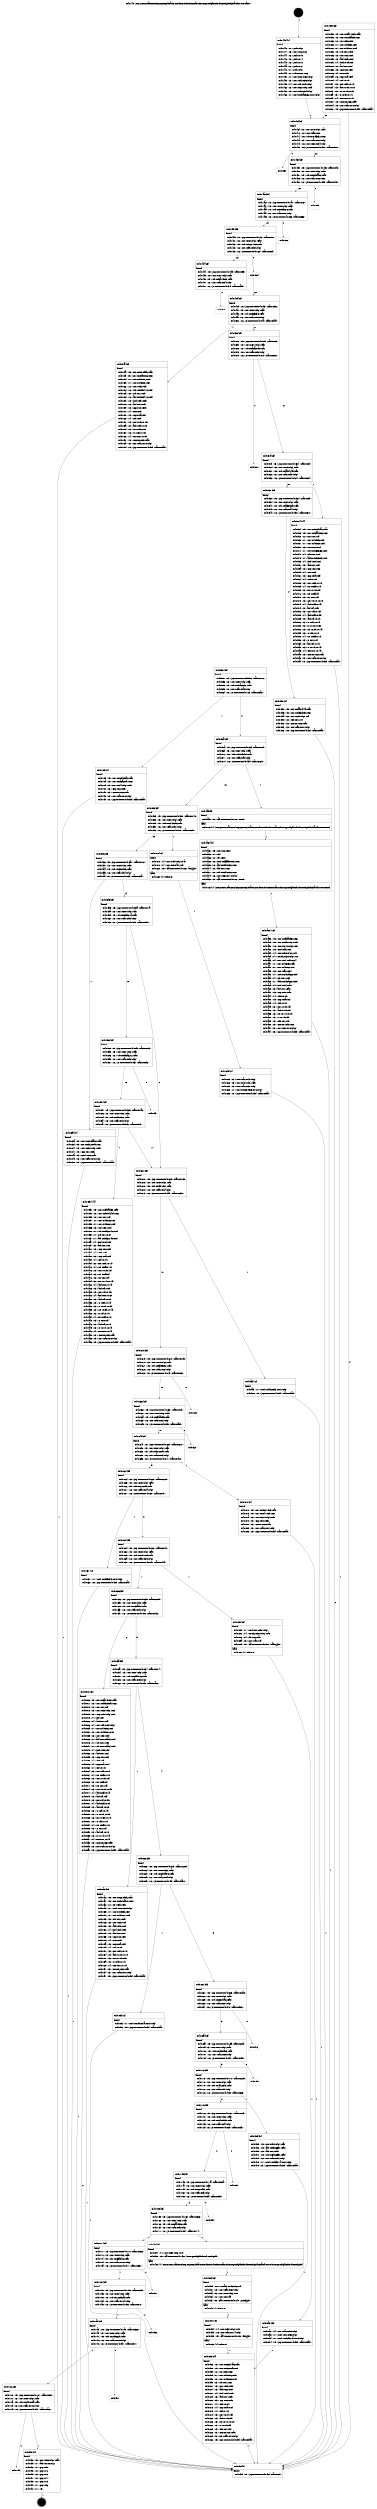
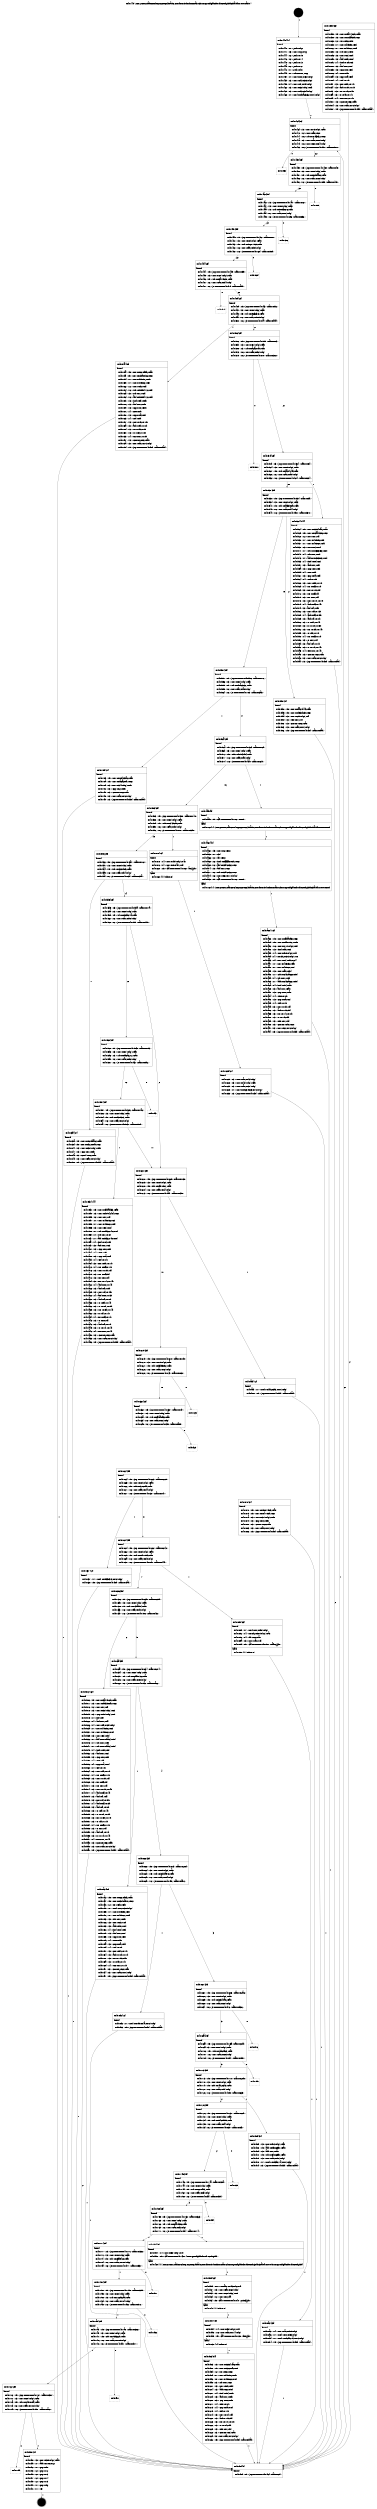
(325, 115) -> (344, 1329)
(254, 286) -> (237, 292)
none -> (263, 591)
(159, 1448) -> none
(265, 2357) -> (272, 2404)
